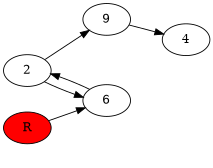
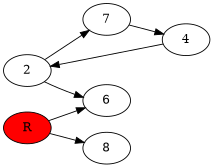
(107, 19) -> (107, 19)
(75, 83) -> (111, 54)
none -> (107, 148)
